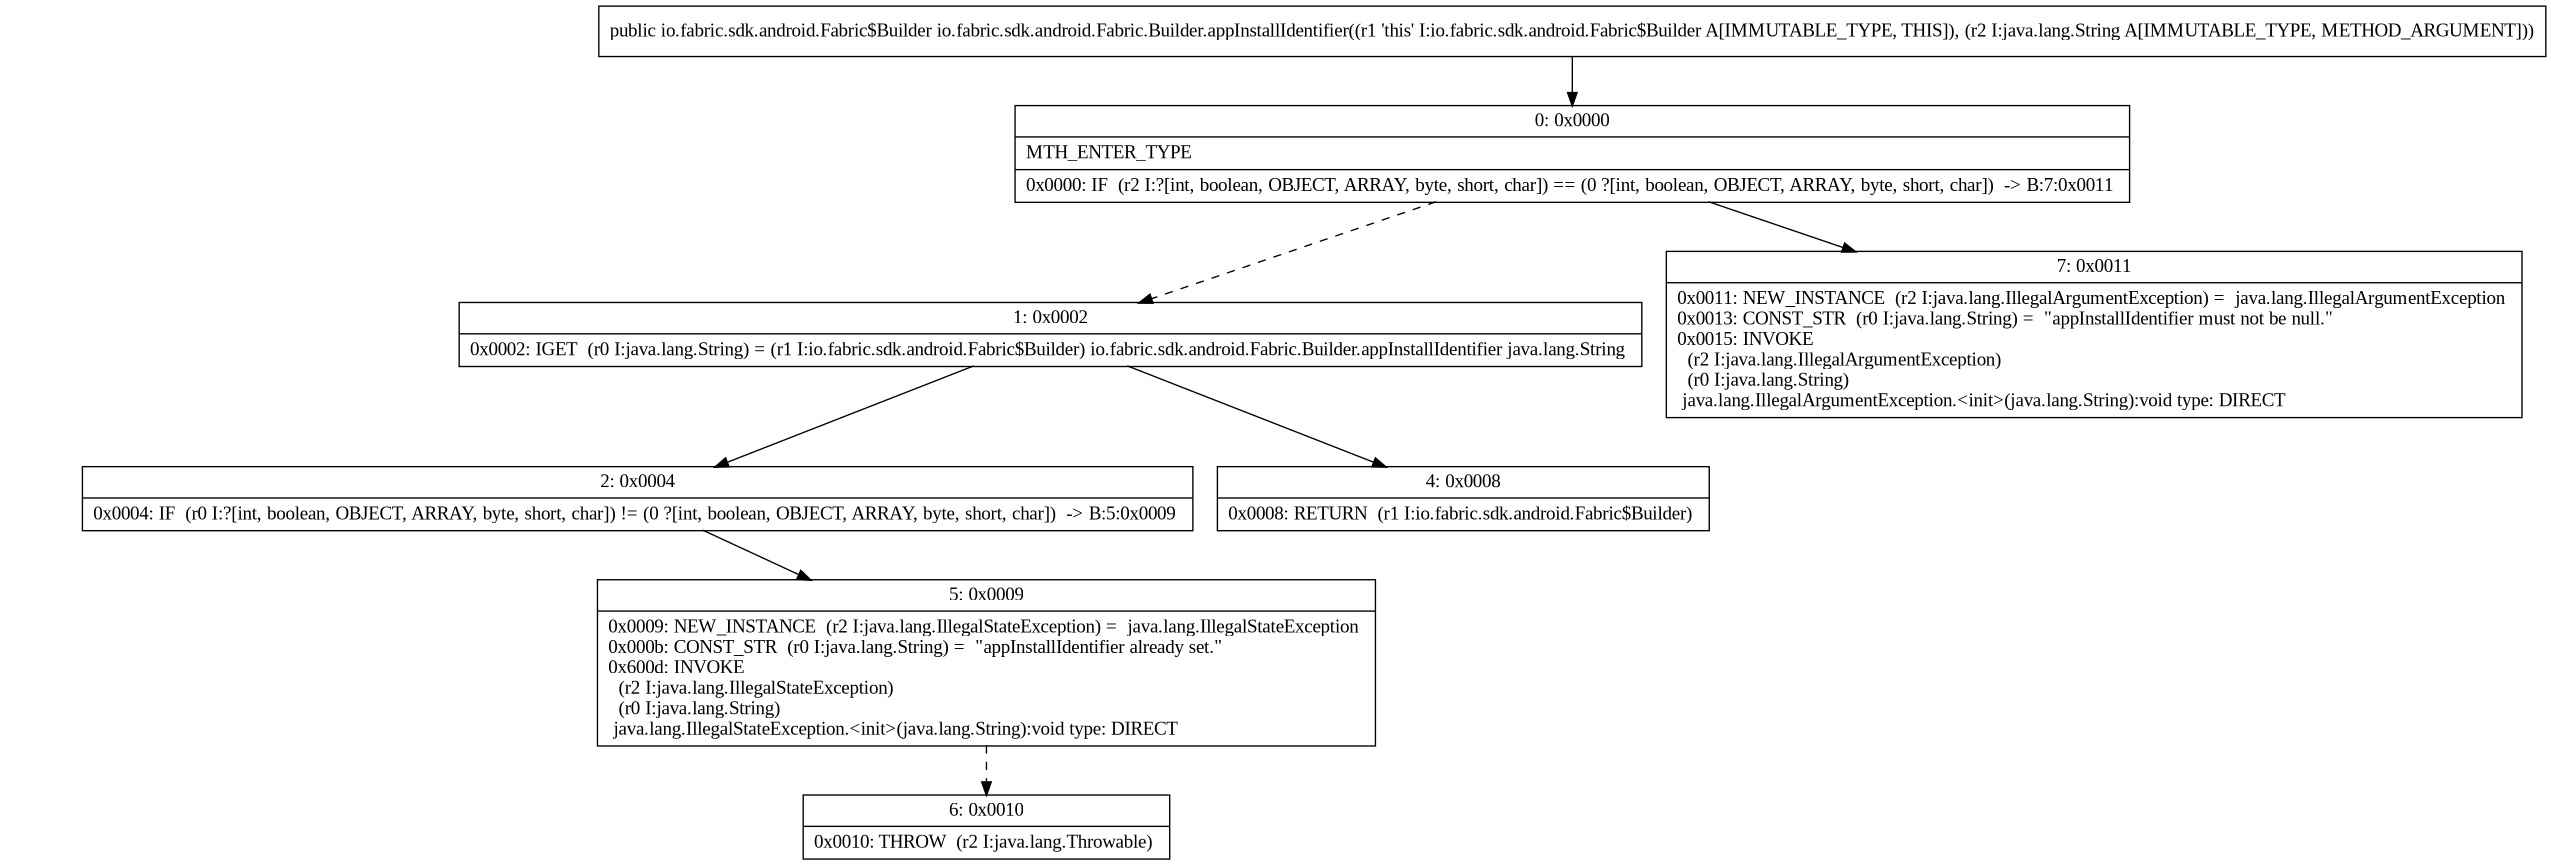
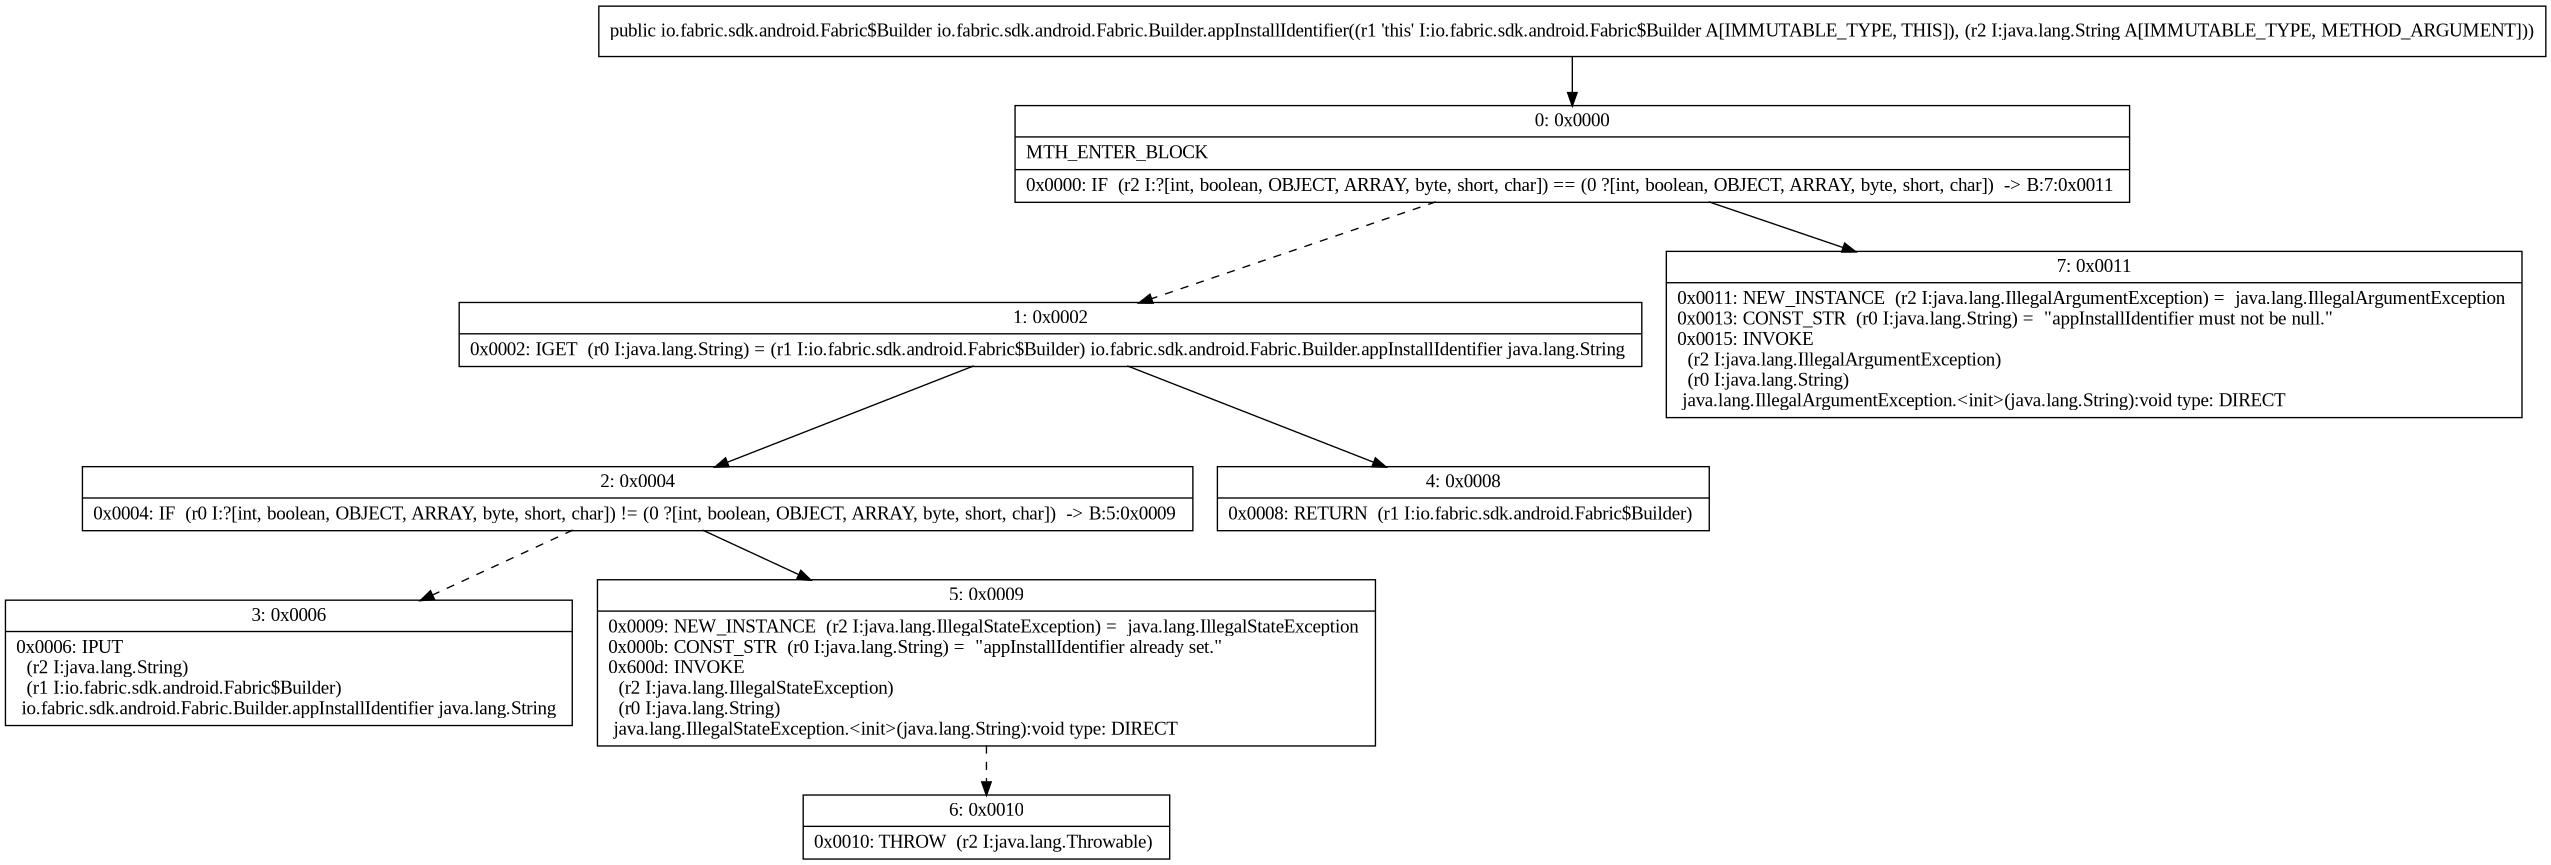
(1109, 153) -> (1117, 153)
none -> (289, 663)
